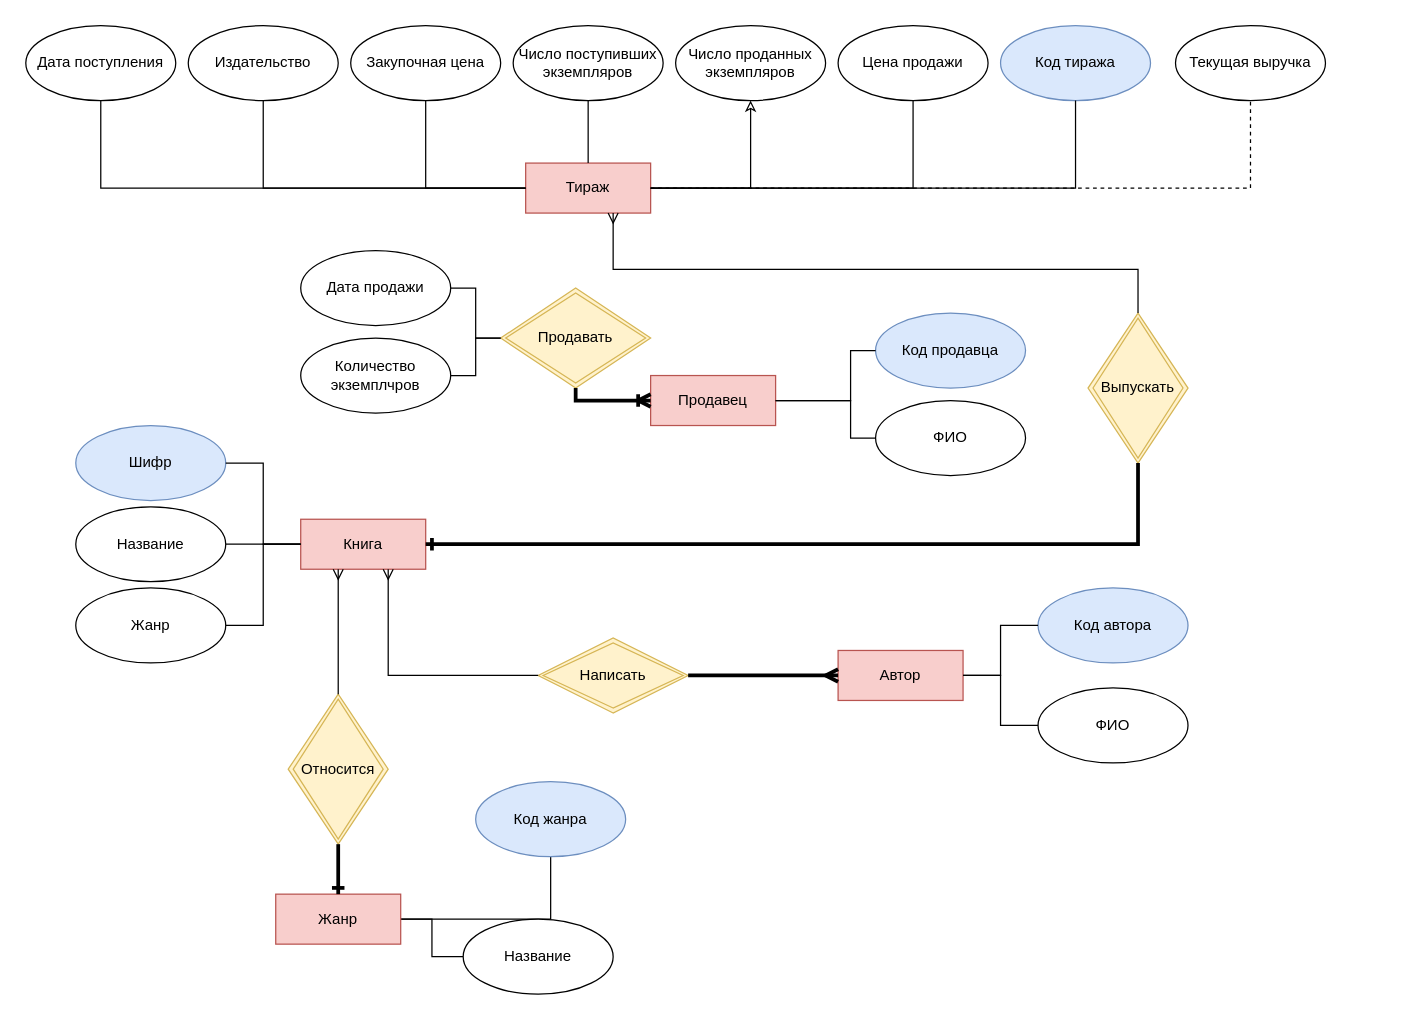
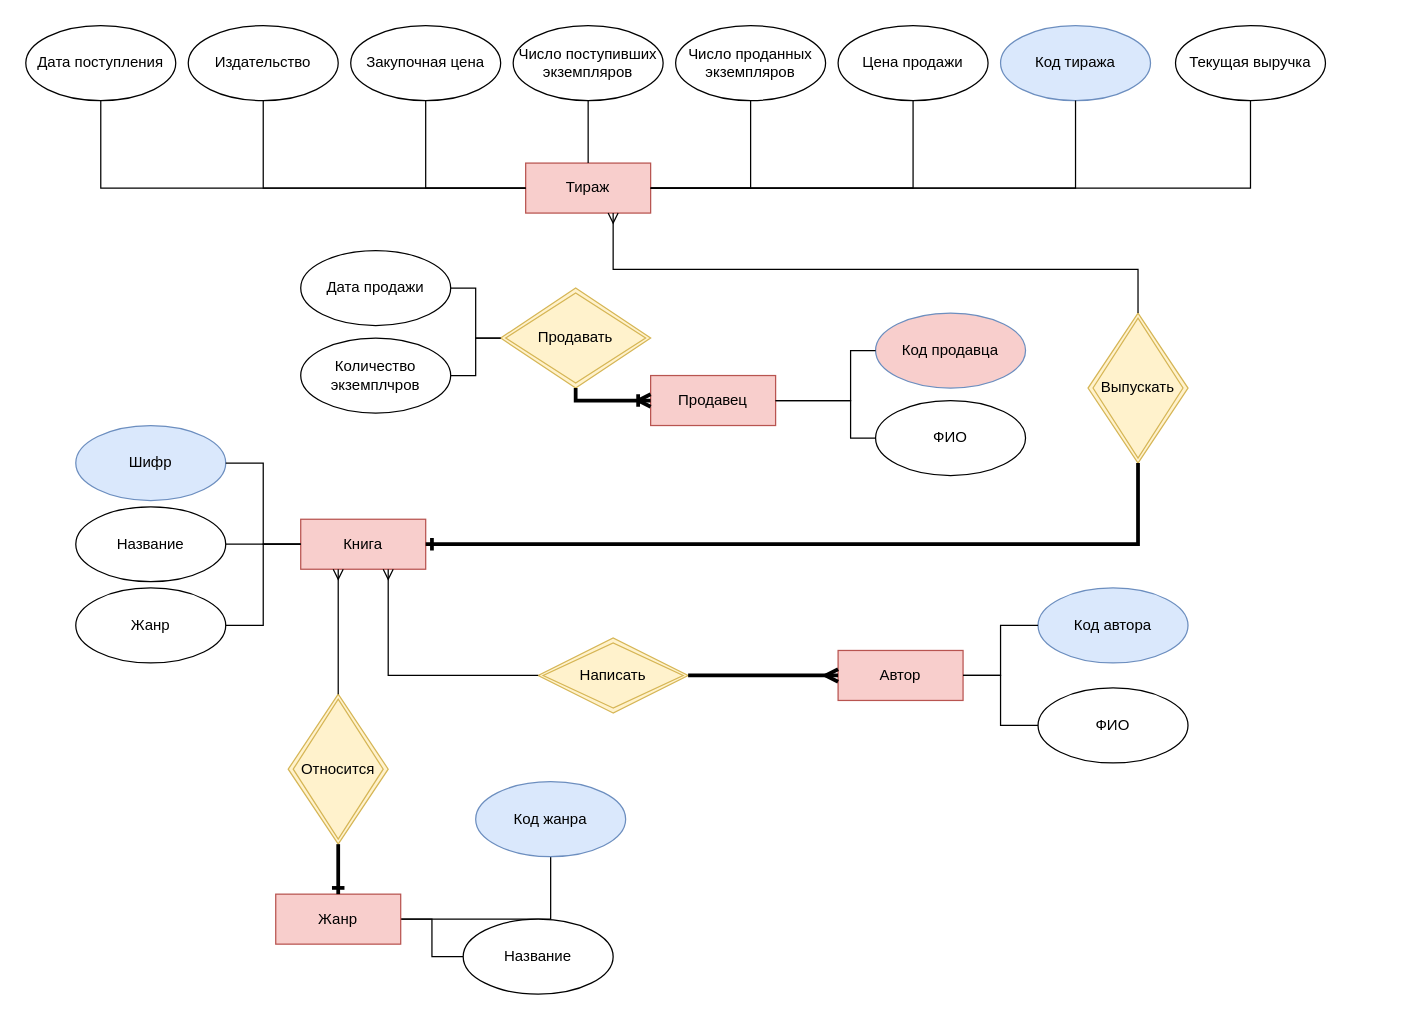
(751, 111) -> (751, 107)
(1207, 188) -> (1207, 188)
(951, 351) -> (951, 351)
